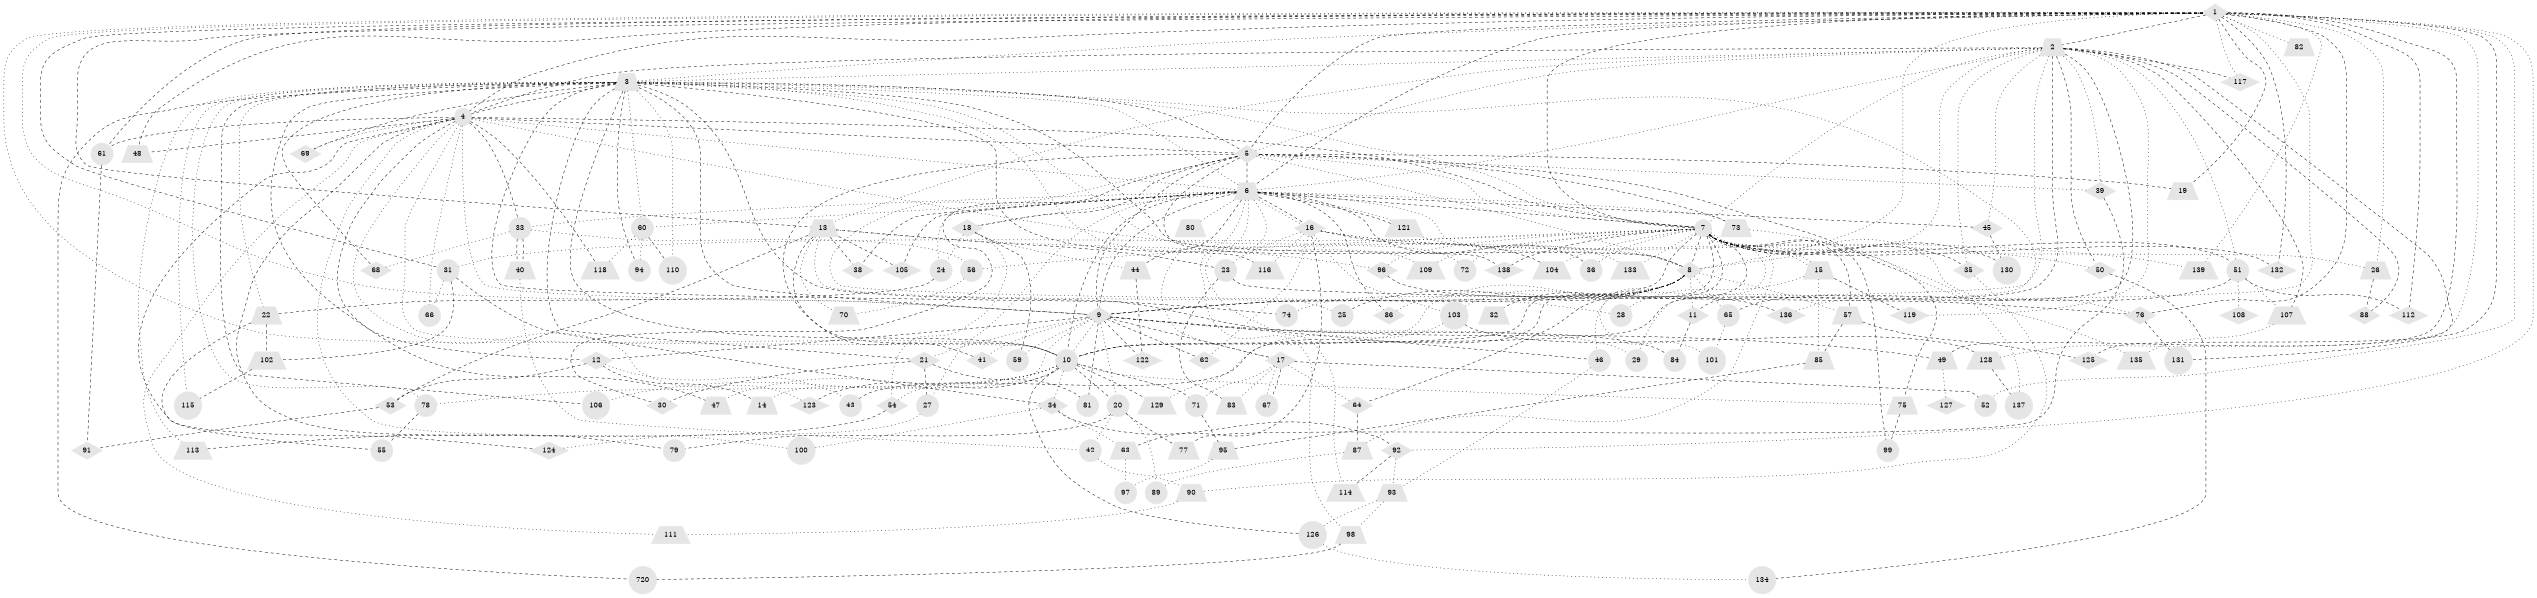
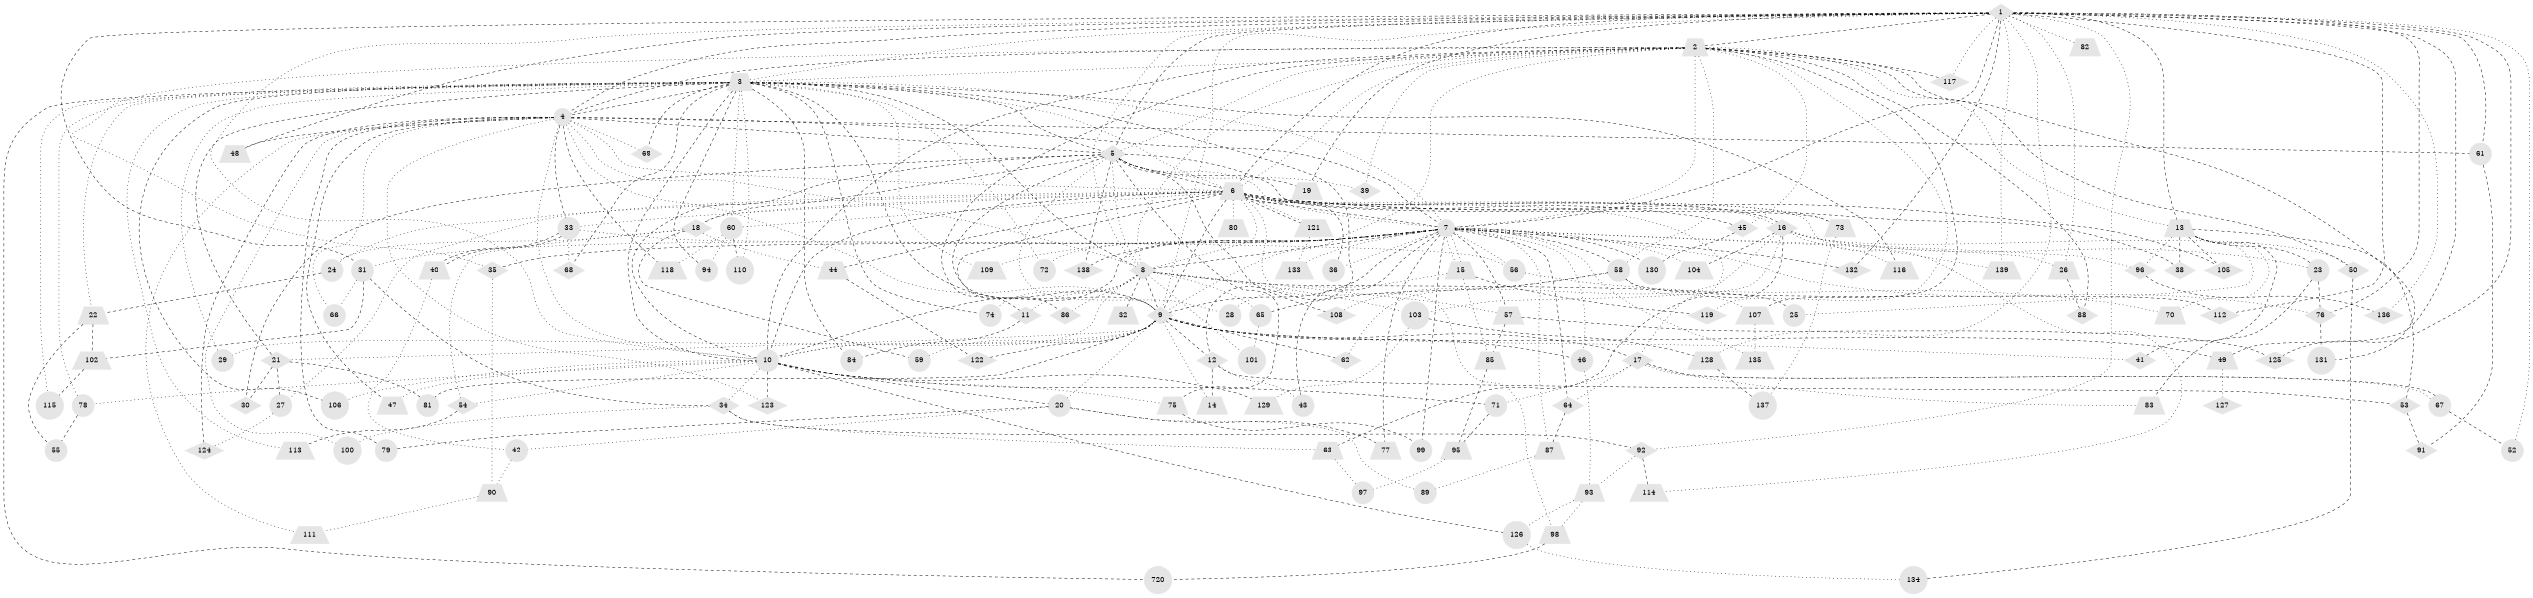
none -> (1211, 236)
(2238, 270) -> (1619, 270)
(1637, 377) -> (2476, 428)
(1742, 433) -> (1389, 331)
